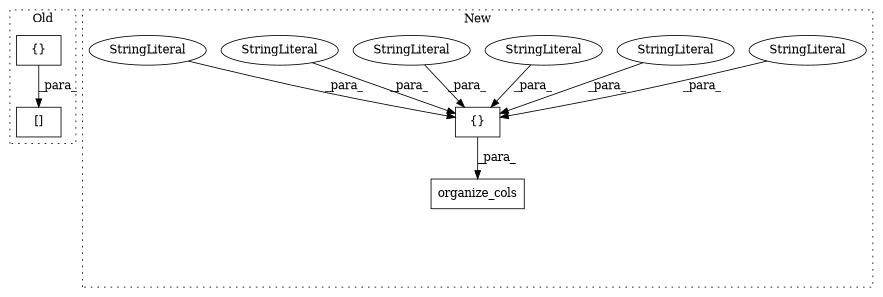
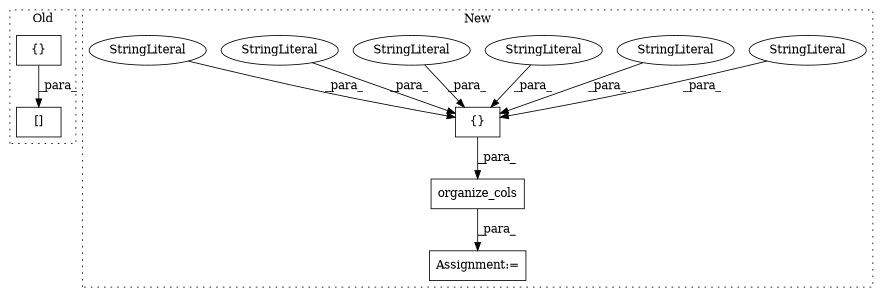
none -> (478, 266)
